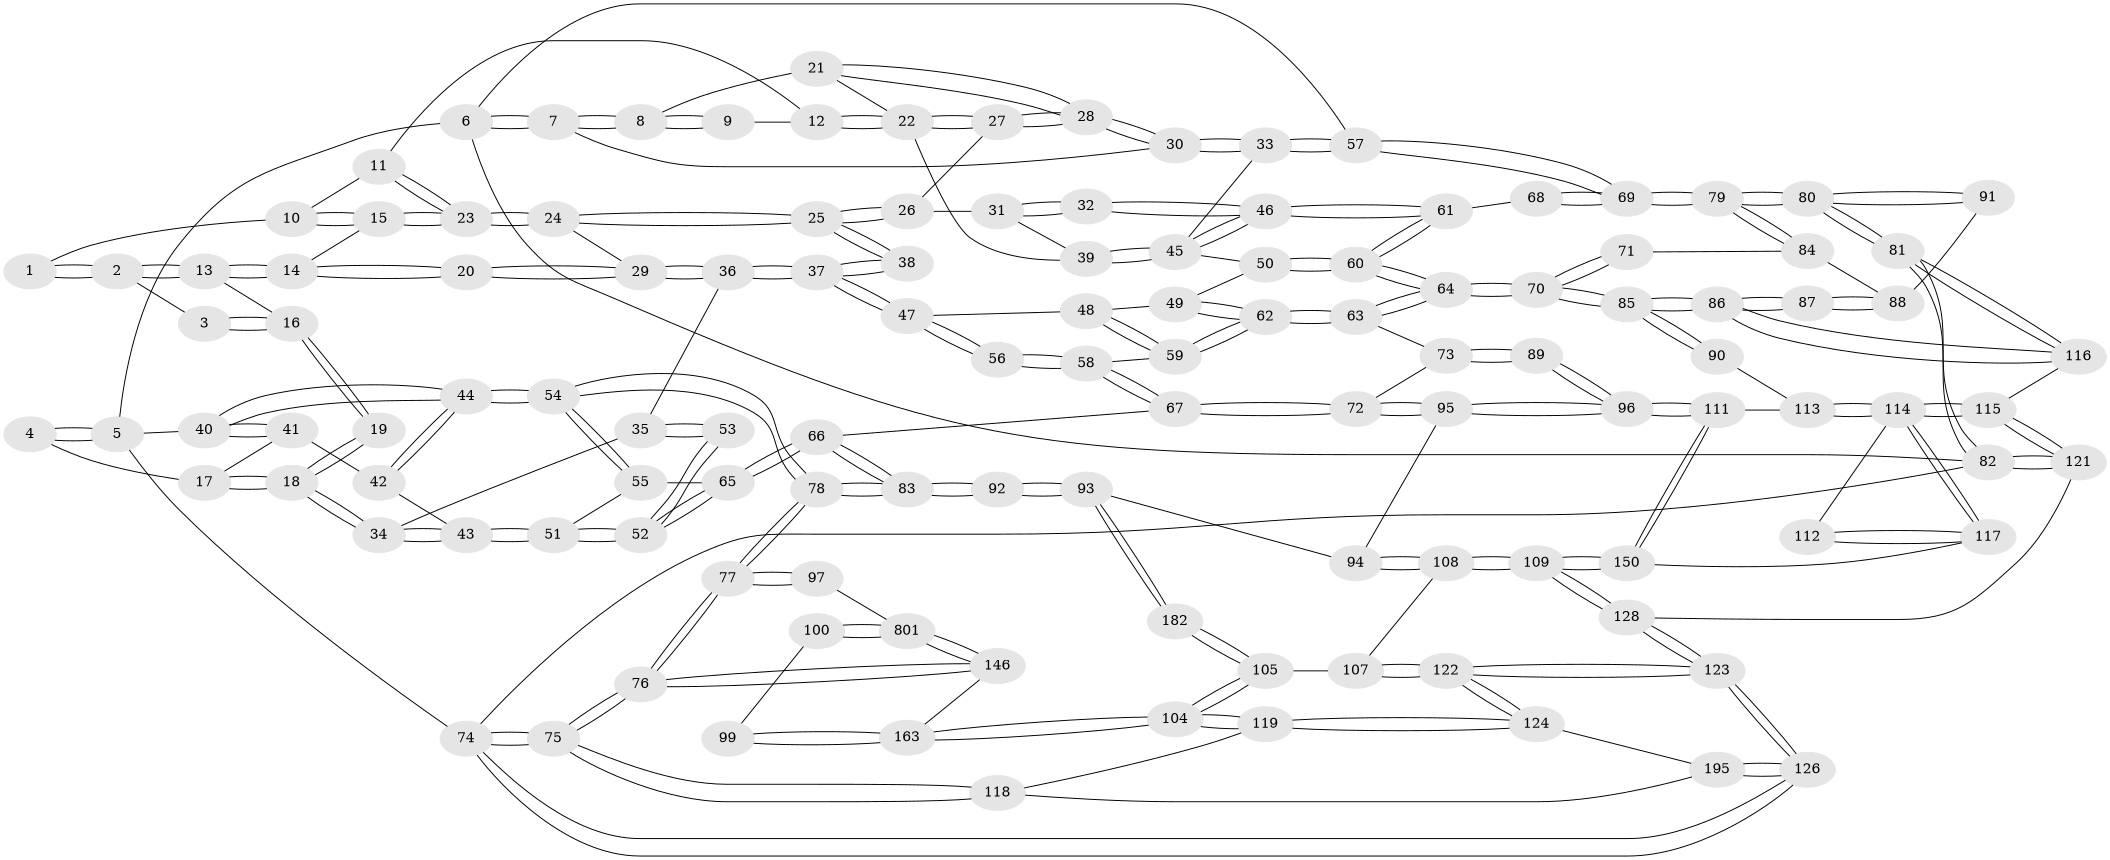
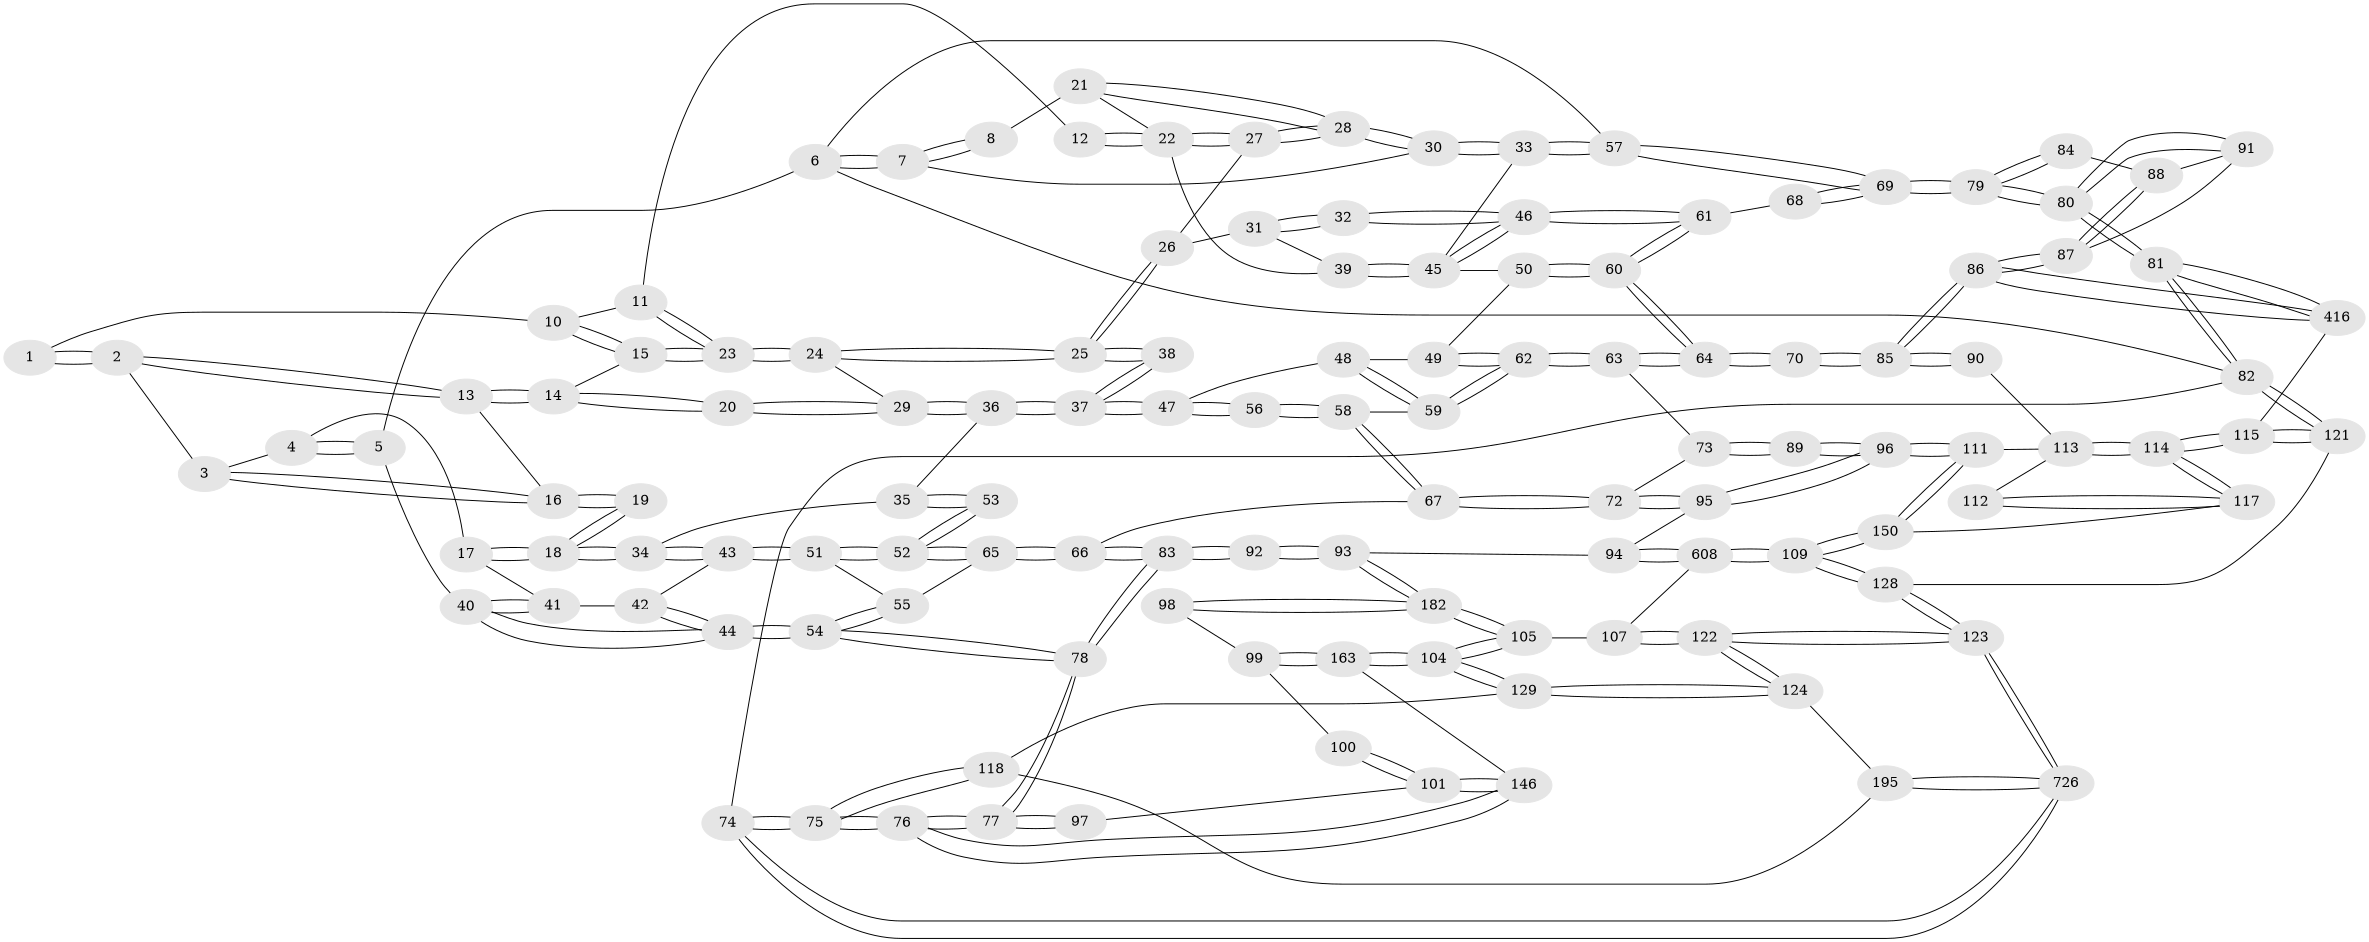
(728, 122) -> none
none -> (2165, 213)
(1627, 252) -> none
(2079, 357) -> (2337, 318)
none -> (248, 461)
(1853, 474) -> (2021, 475)
(1446, 563) -> (1705, 555)
(279, 599) -> none
none -> (1167, 606)
(907, 631) -> (1434, 785)
(1266, 724) -> (1524, 691)
(1808, 770) -> (2066, 783)
